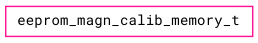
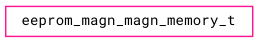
(129, 21) -> (129, 21)
